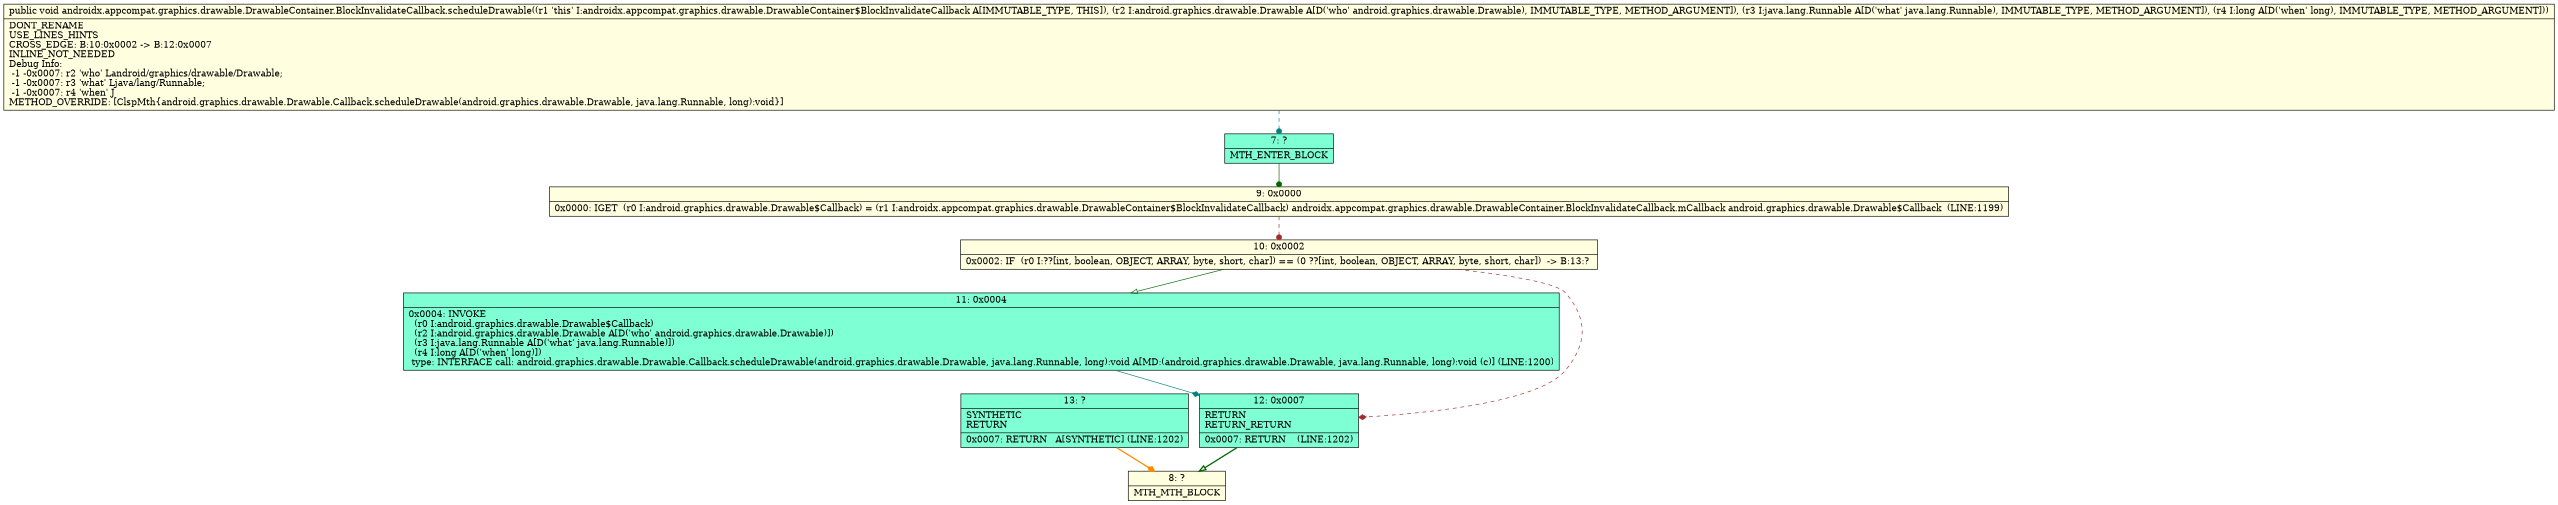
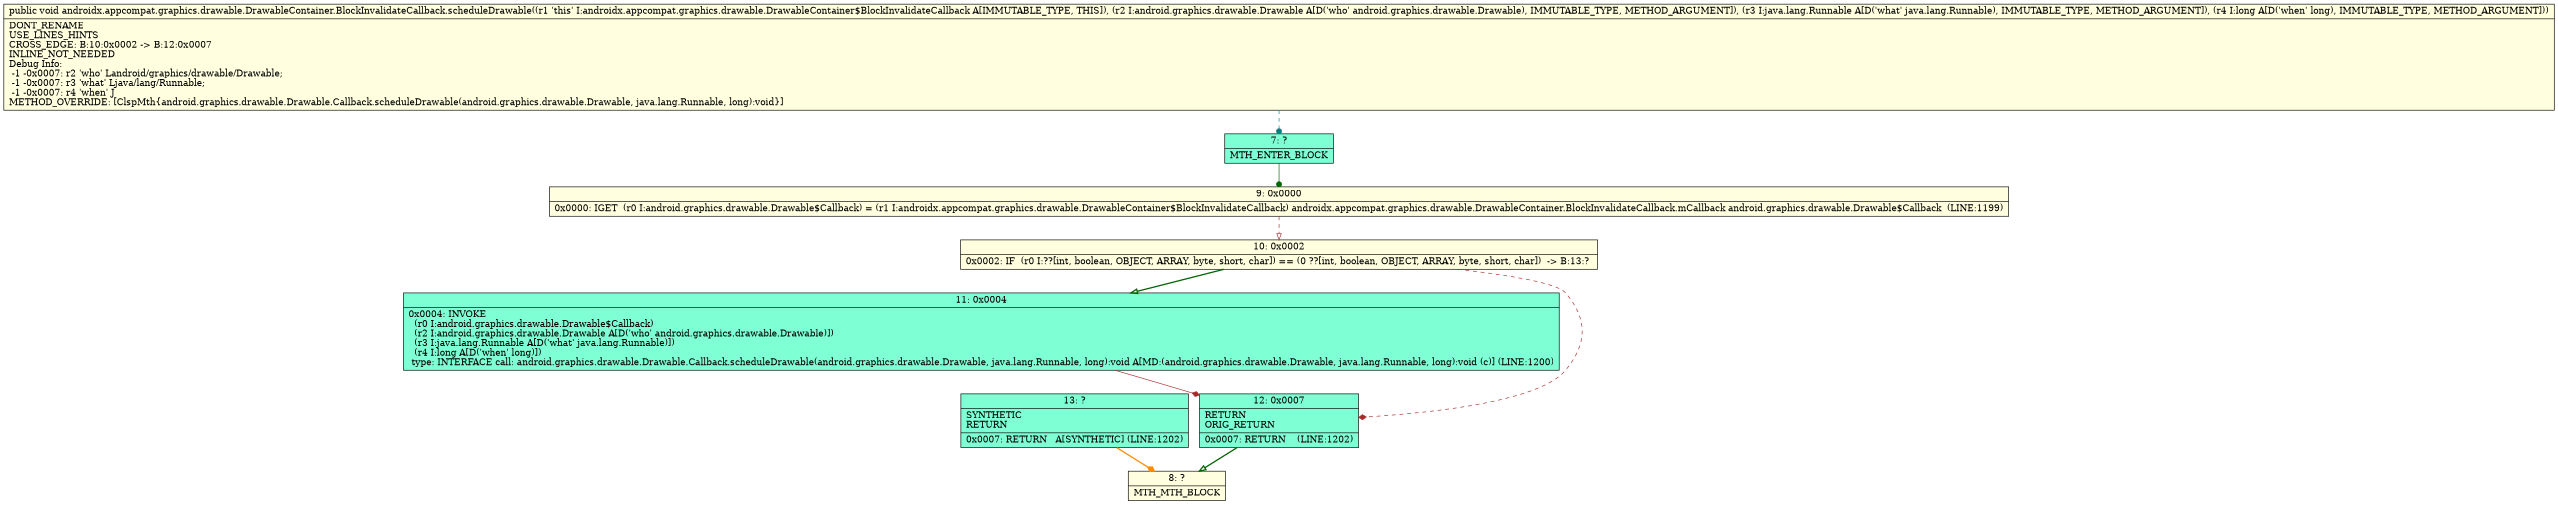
(1279, 226) -> (1279, 225)
(1180, 280) -> (1180, 280)
(1154, 382) -> (1154, 382)
(1248, 425) -> (1240, 425)
